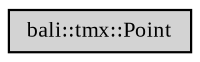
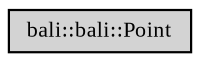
(100, 31) -> (100, 31)
